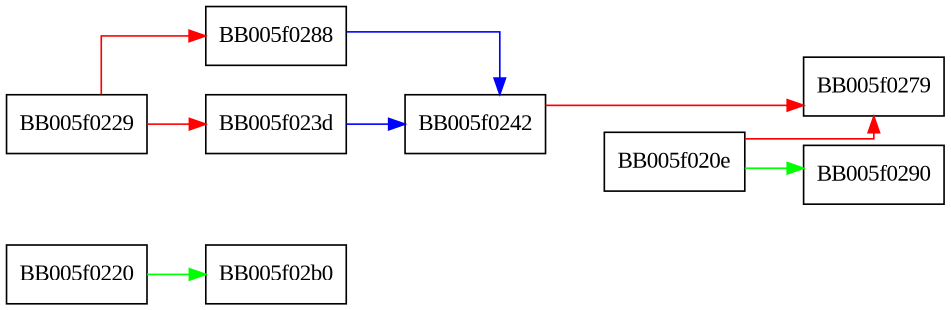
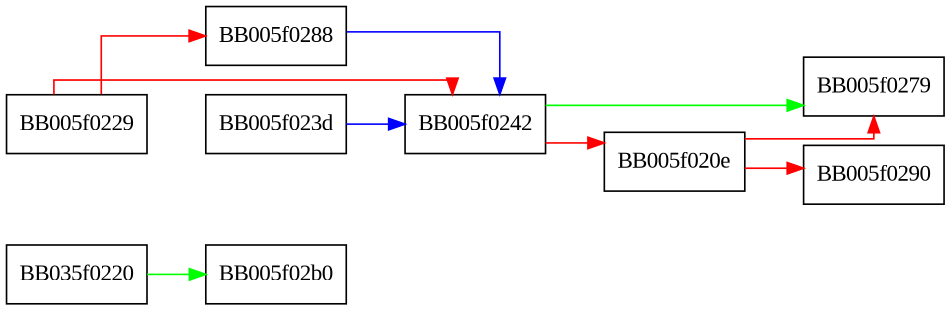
(666, 105) -> (666, 105)
(168, 124) -> (247, 80)
none -> (567, 143)
(766, 168) -> (766, 168)
(77, 274) -> (77, 274)
